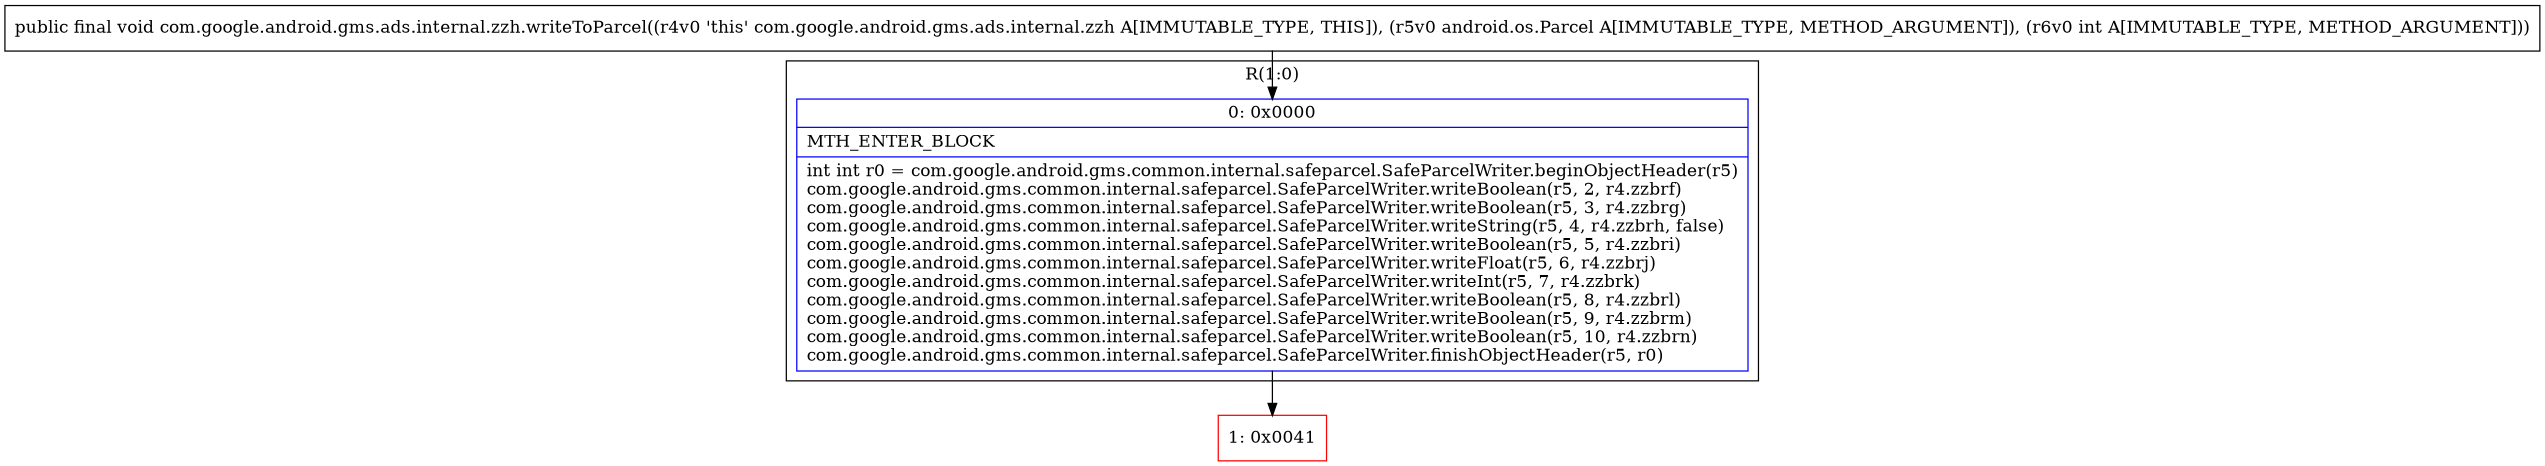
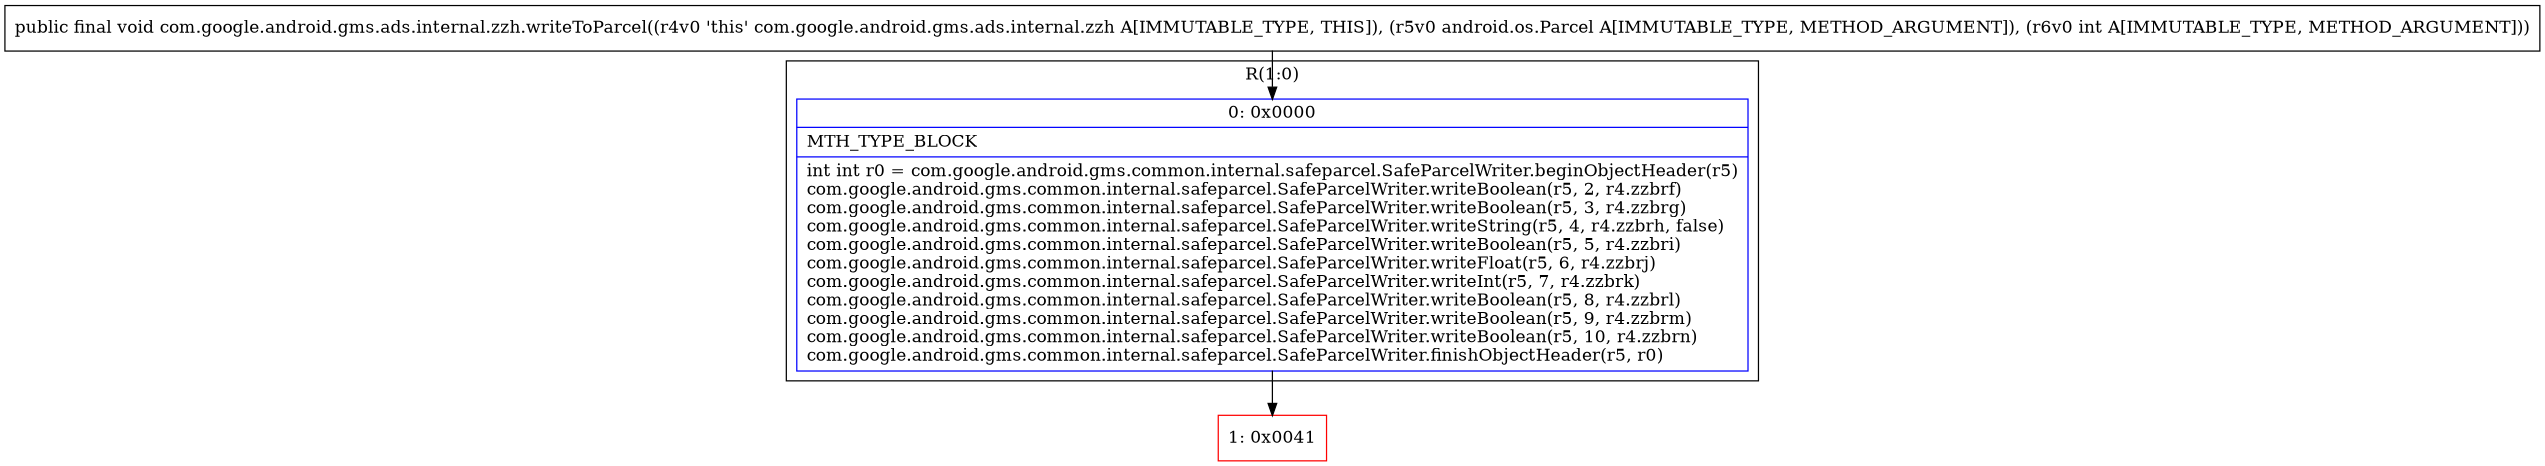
(901, 142) -> (892, 142)
